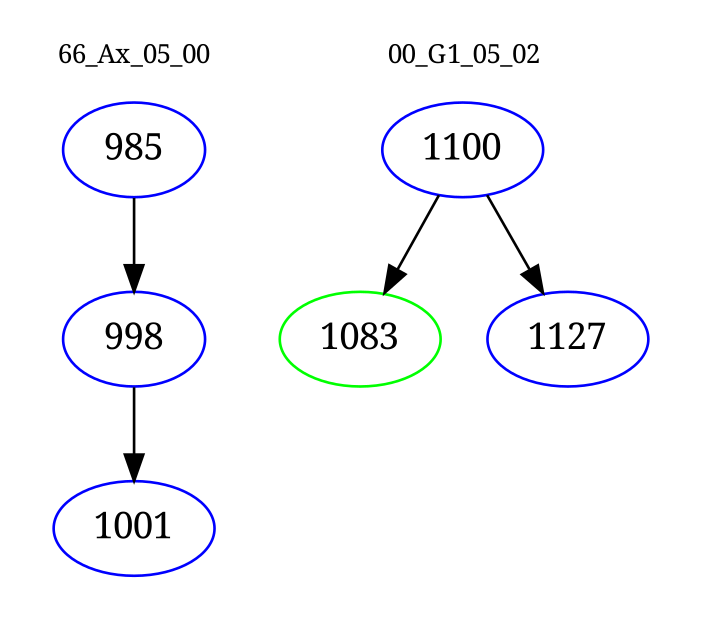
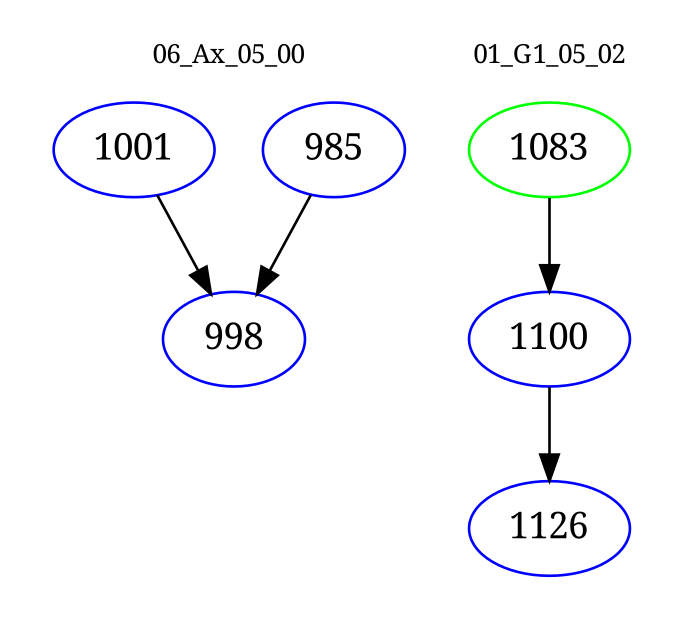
(134, 57) -> (229, 57)
(464, 57) -> (549, 57)
(418, 232) -> (549, 232)
(568, 339) -> (549, 528)
(134, 421) -> (178, 233)
